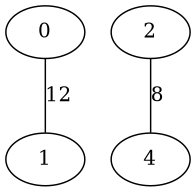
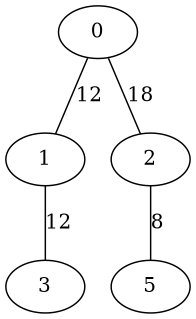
none -> (124, 96)
(151, 159) -> (151, 287)
none -> (45, 287)
